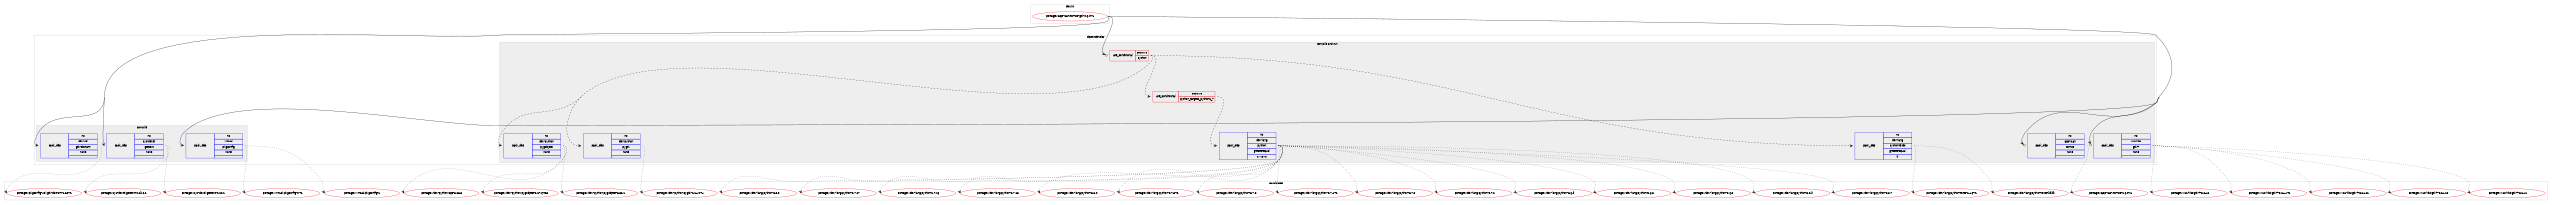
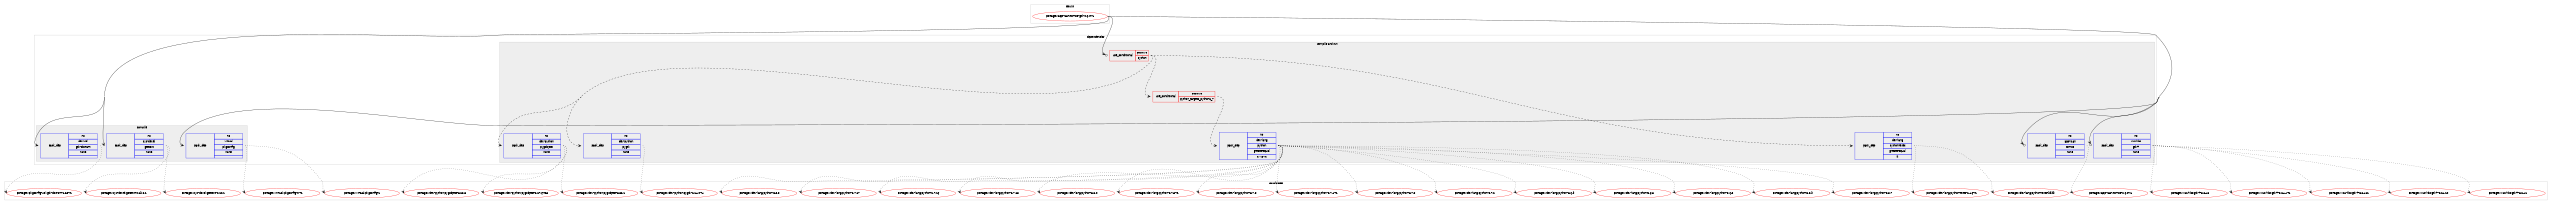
(442, 193) -> (442, 193)
